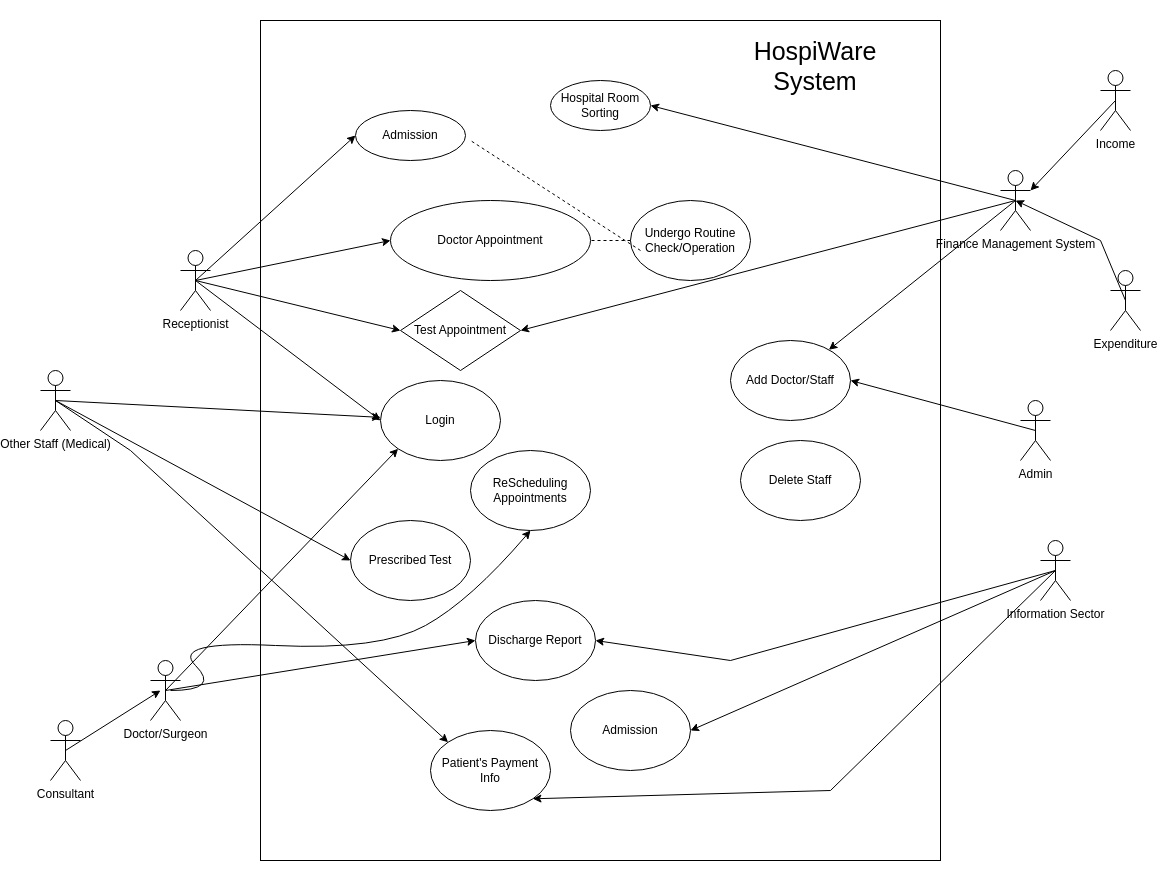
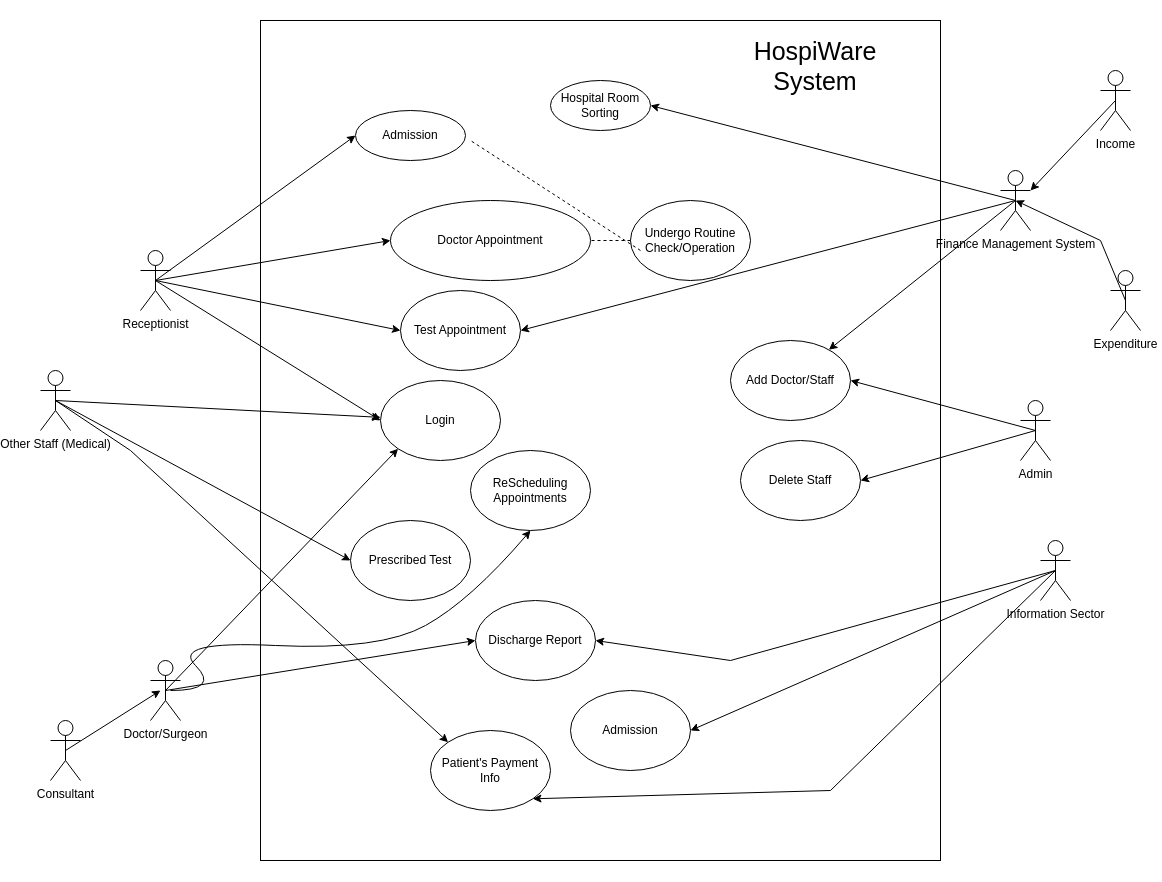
(196, 281) -> (156, 281)
(461, 331) -> (461, 331)
none -> (950, 455)
